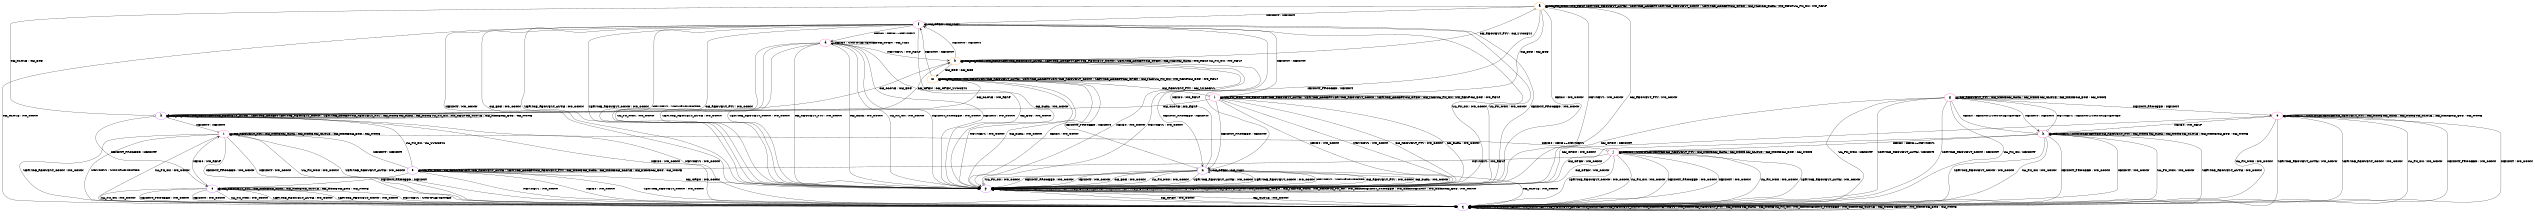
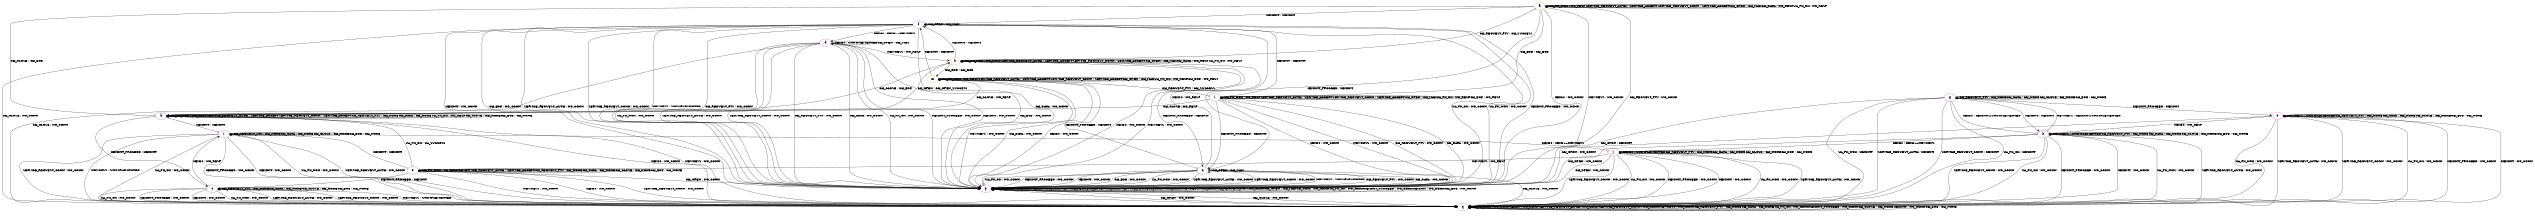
none -> (58, 199)
